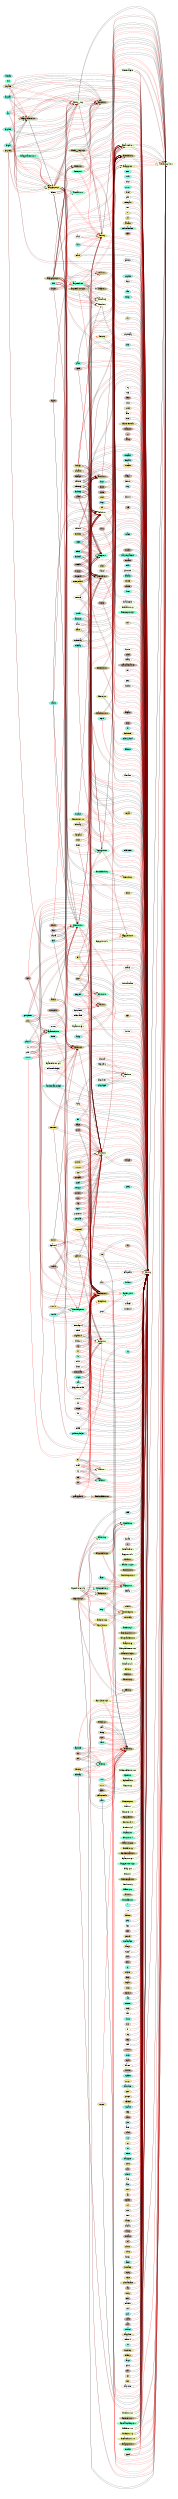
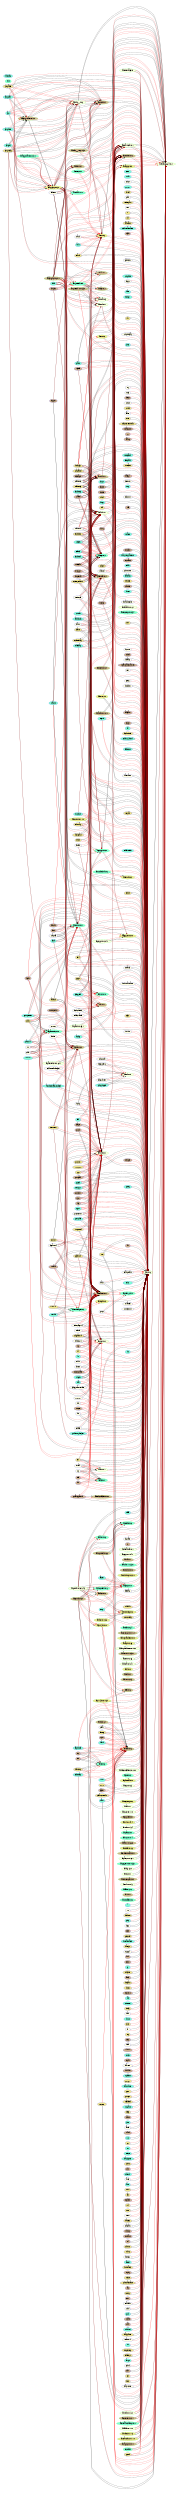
(53, 1037) -> (53, 1037)
(128, 1283) -> (128, 1283)
